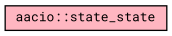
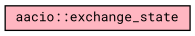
(86, 18) -> (98, 18)
